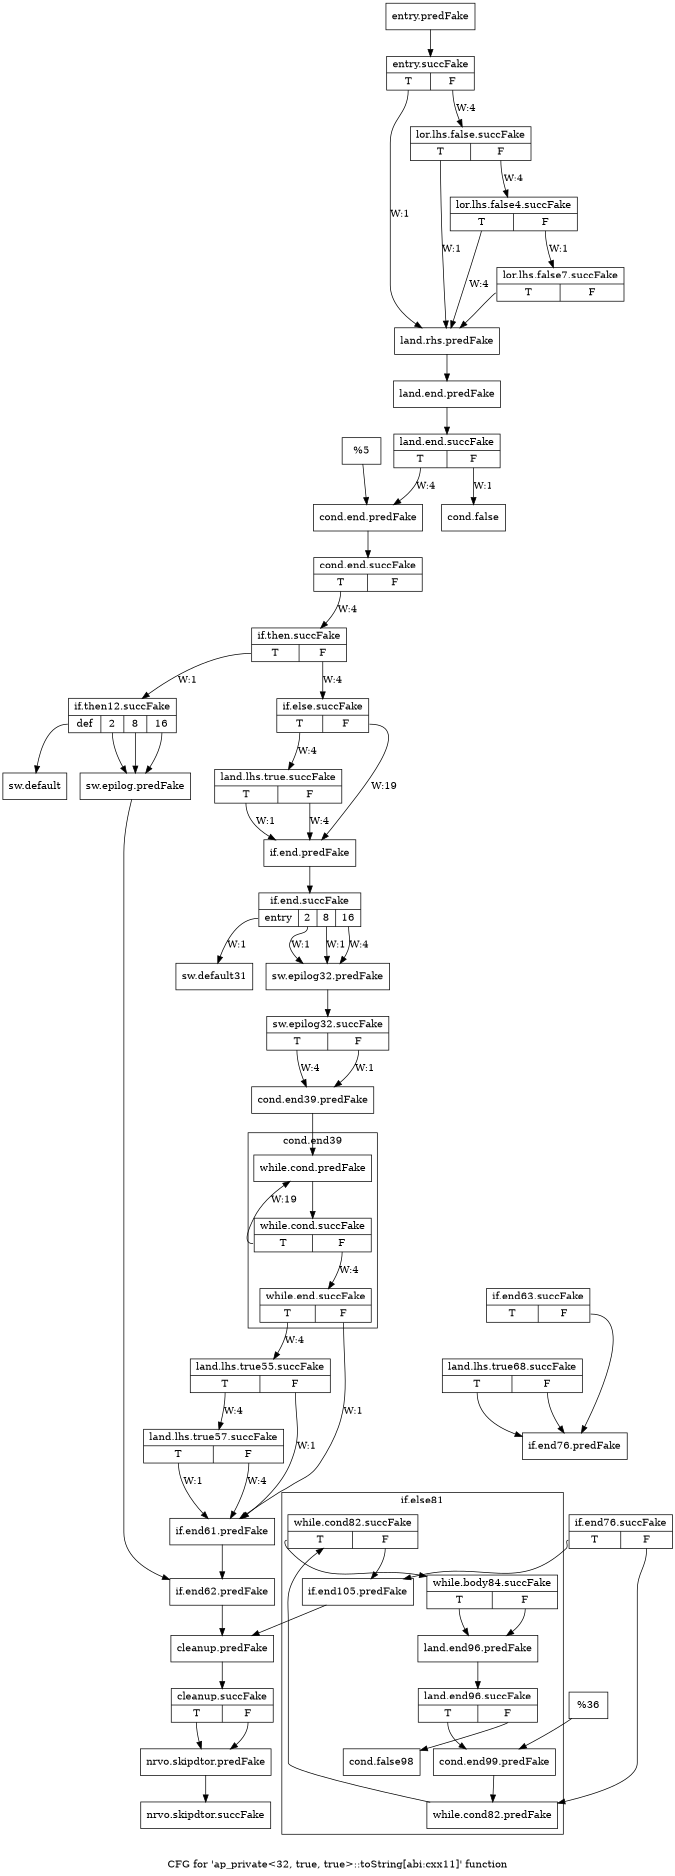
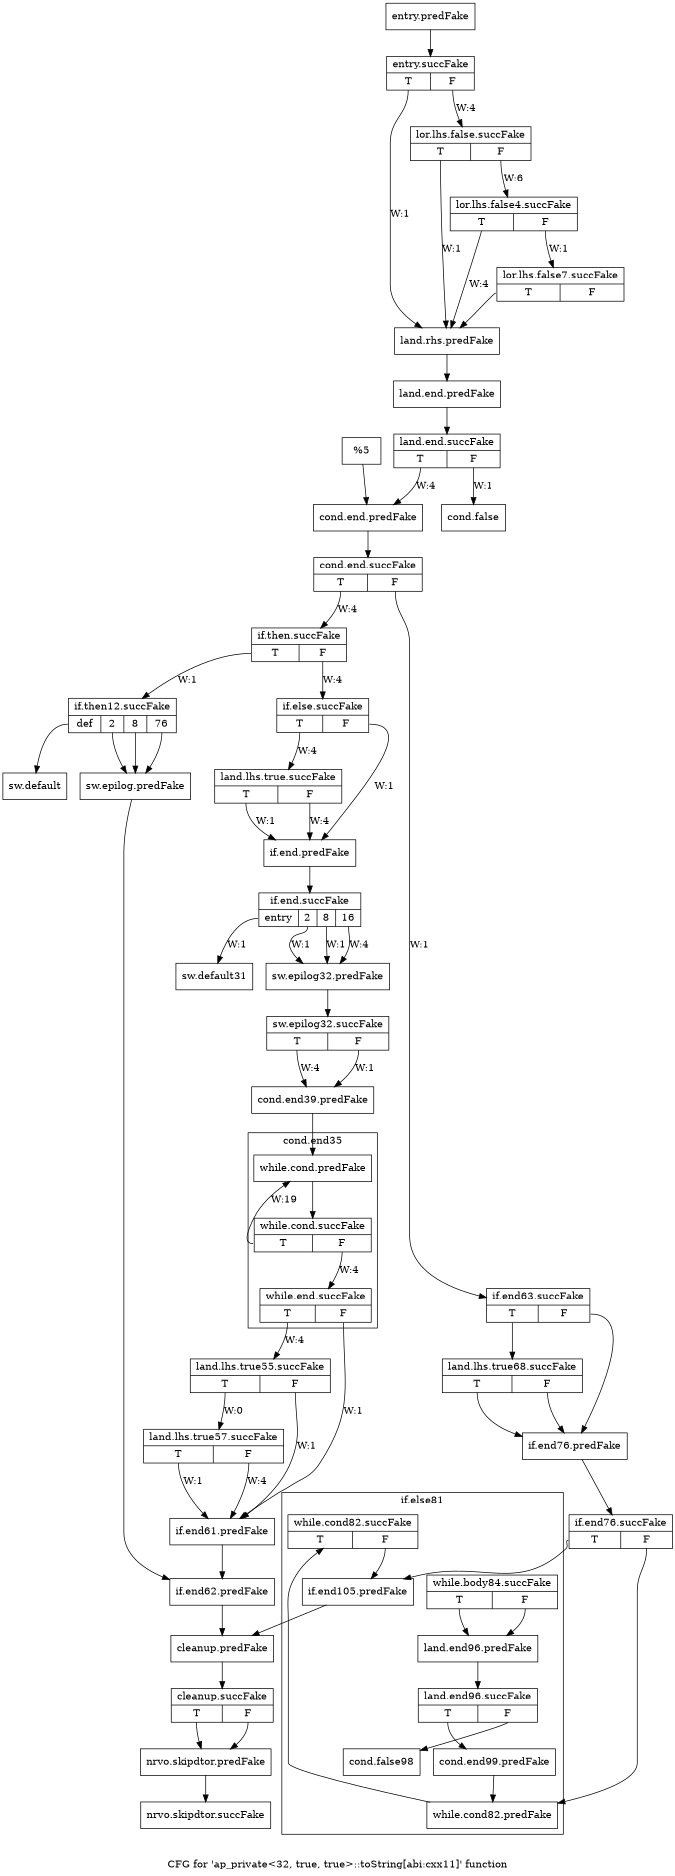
(514, 179) -> (514, 179)
(162, 724) -> (162, 724)
(385, 786) -> (385, 786)
none -> (410, 962)
(313, 1141) -> (313, 1141)
none -> (512, 1337)
(234, 1411) -> (234, 1411)
none -> (595, 1484)
(345, 1574) -> none
(588, 1705) -> none
